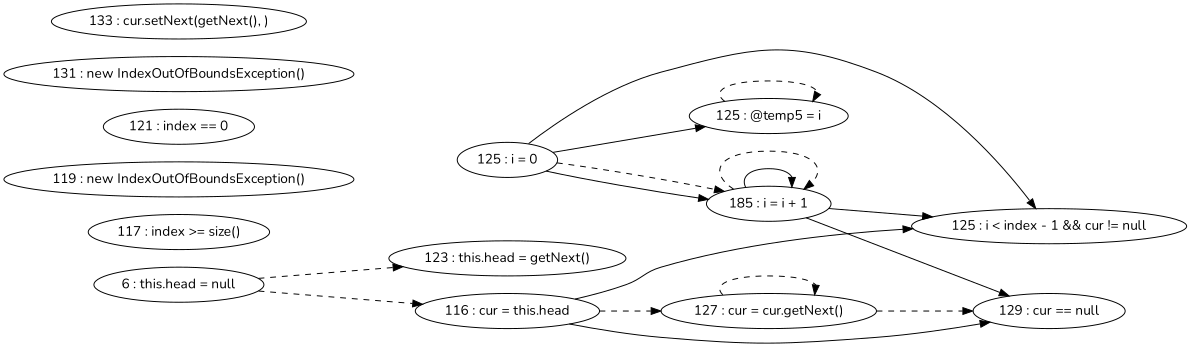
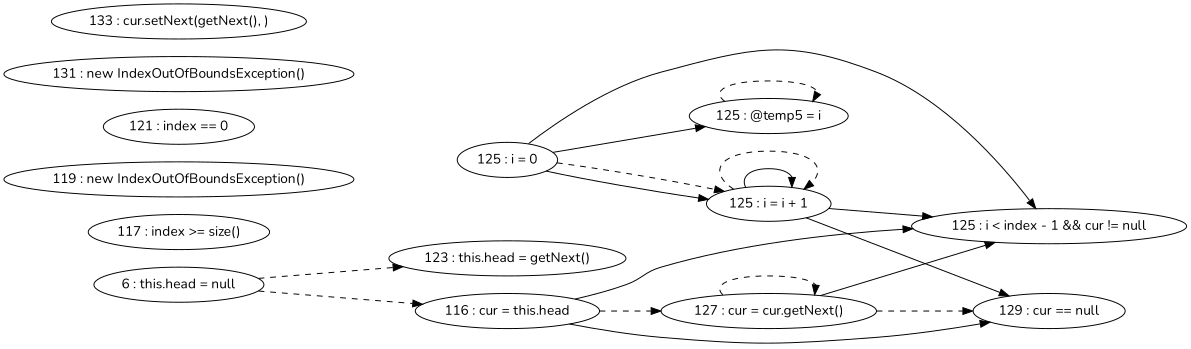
(769, 204) -> (769, 204)
none -> (903, 270)
